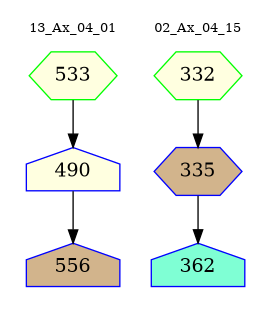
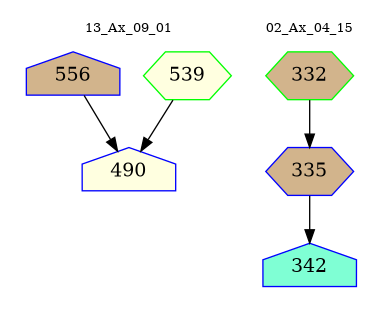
(73, 29) -> (129, 29)
(73, 76) -> (187, 76)
(198, 76) -> (310, 76)
(73, 210) -> (97, 118)
(198, 267) -> (310, 267)
